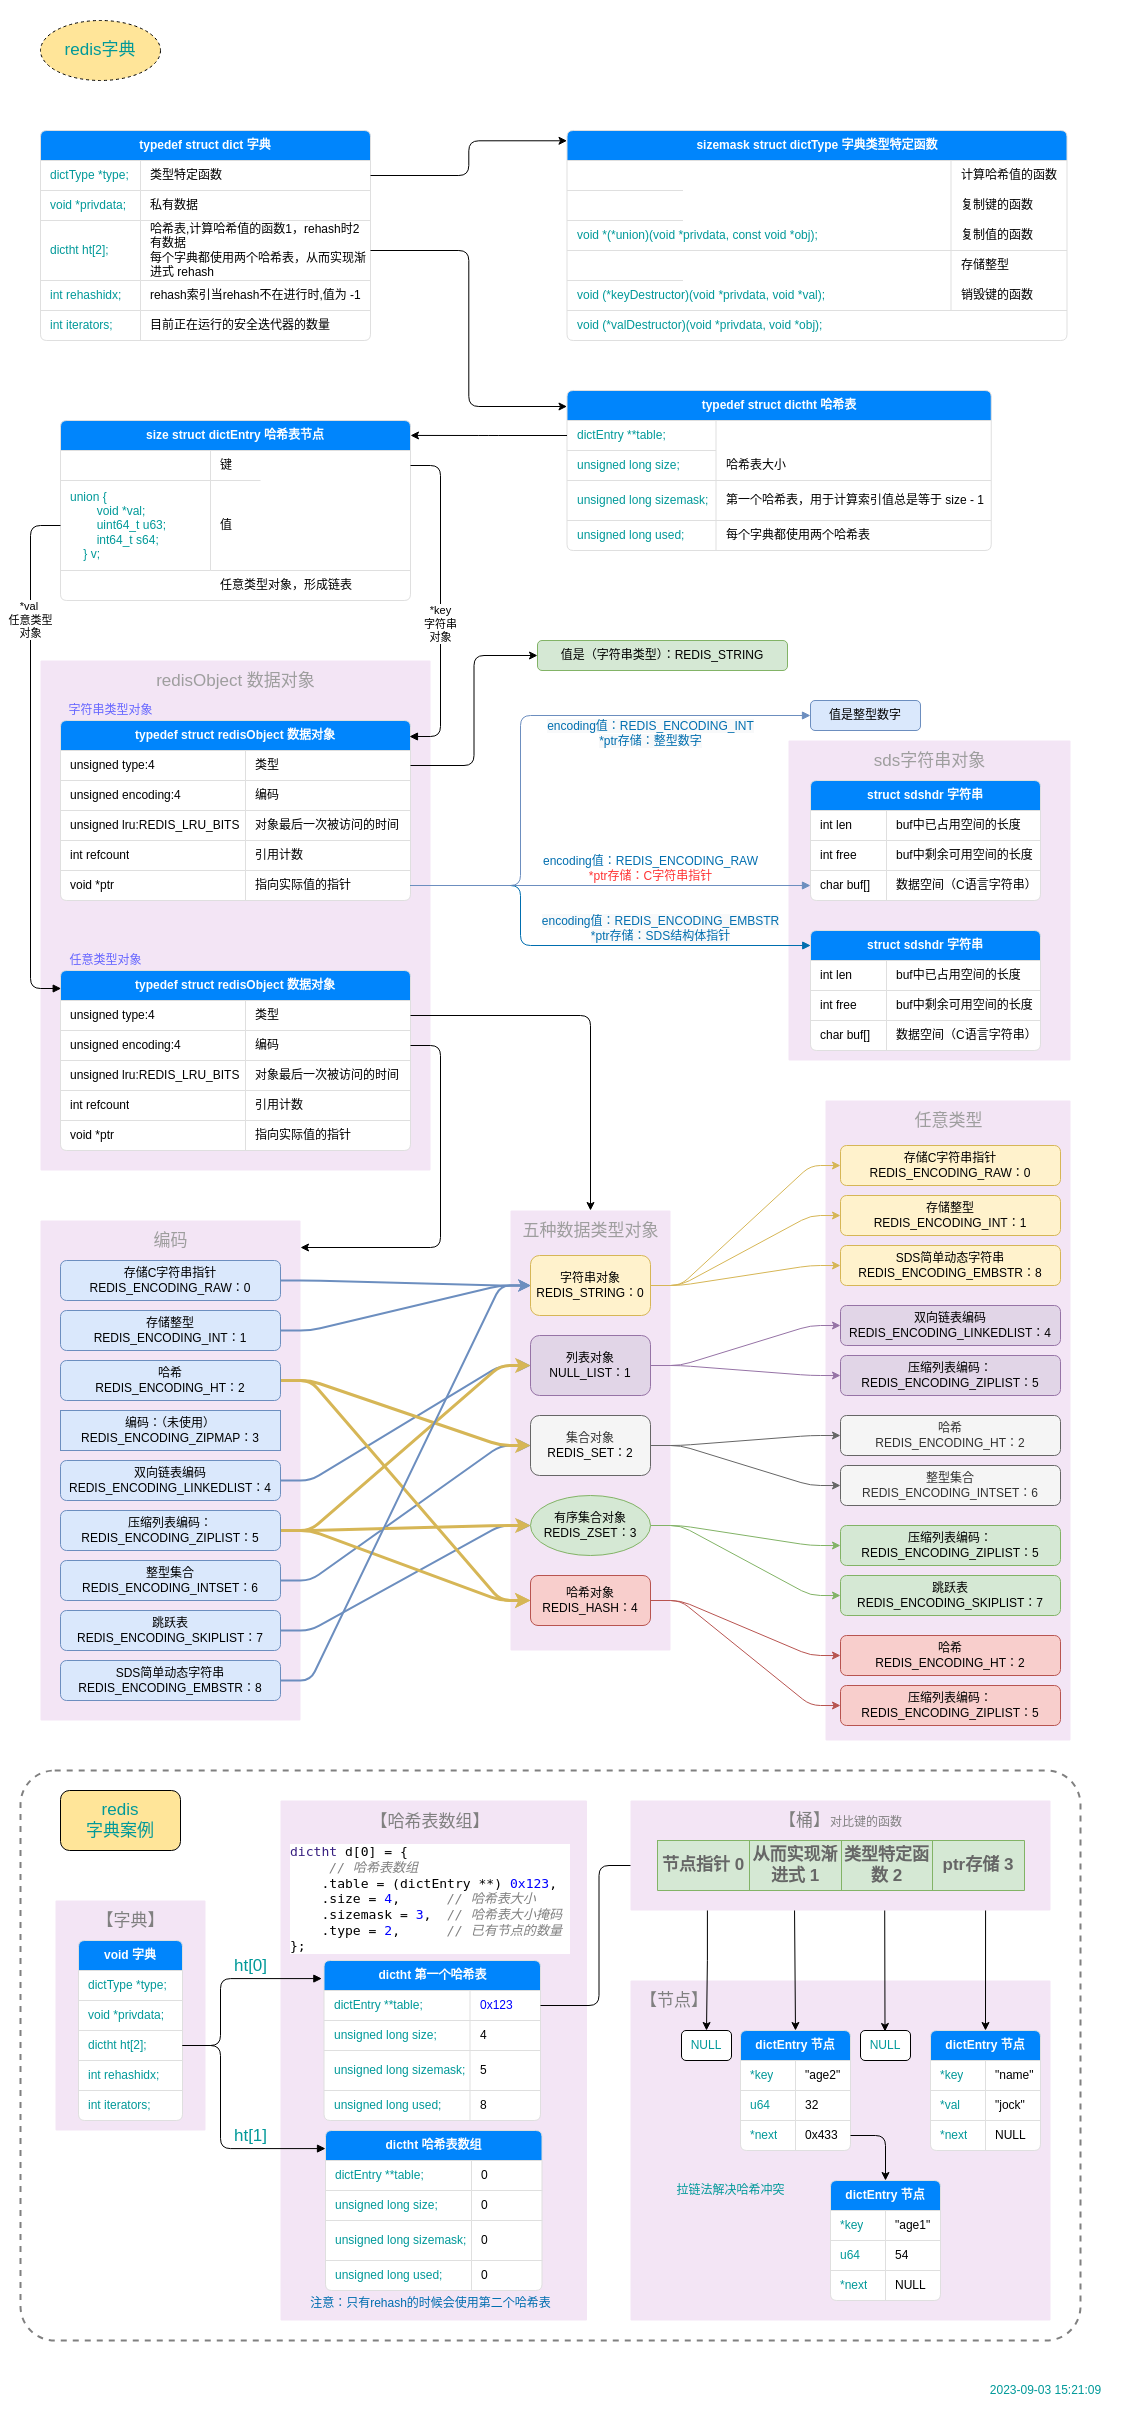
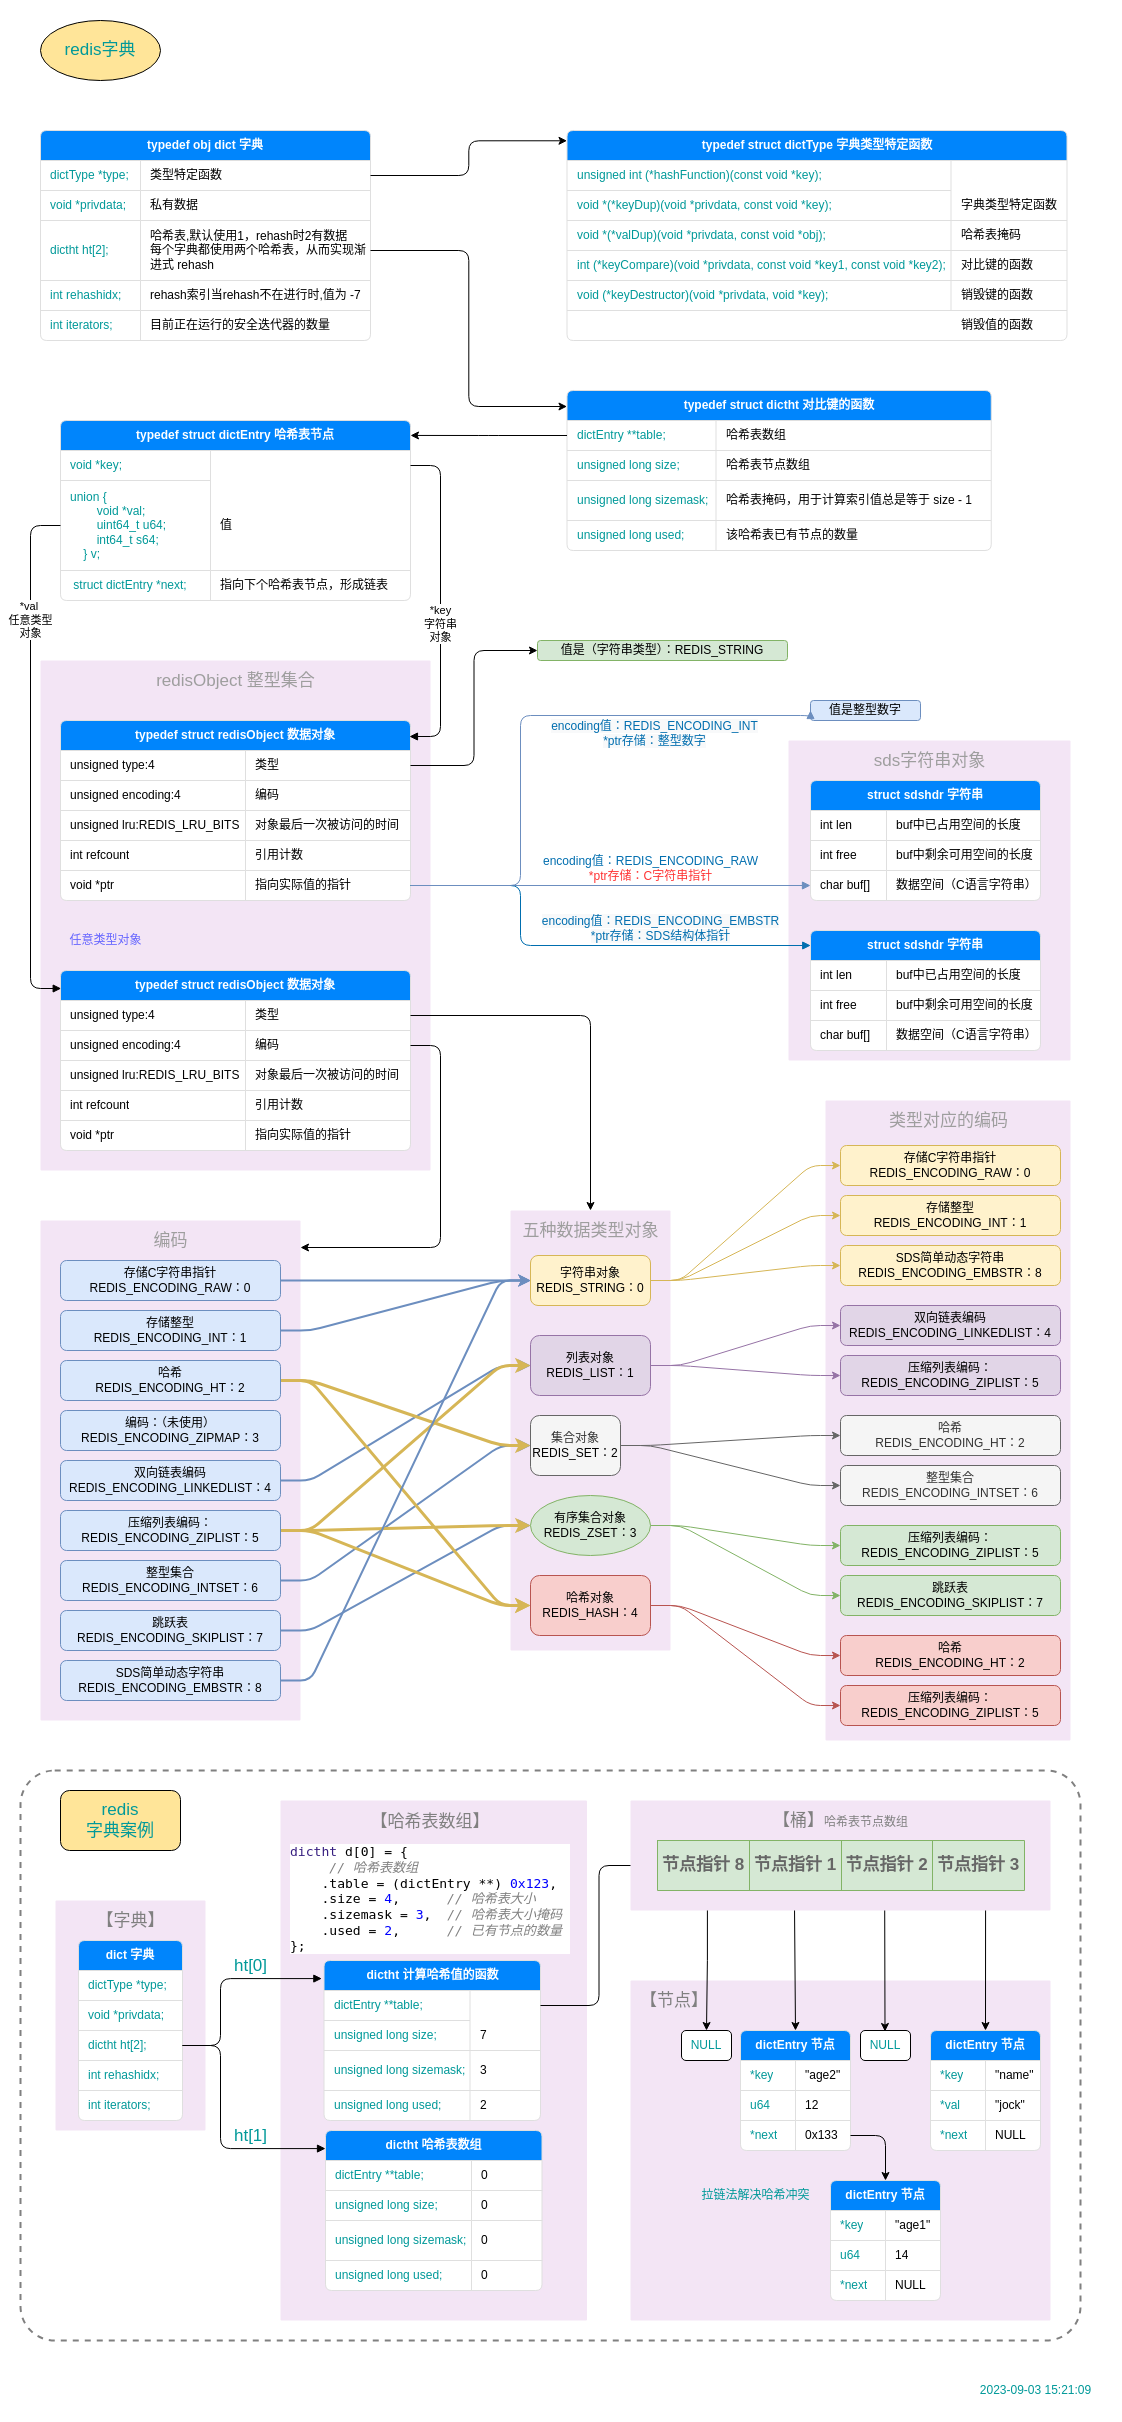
(101, 51) -> (101, 51)
(206, 146) -> (206, 146)
(818, 146) -> (818, 146)
none -> (759, 176)
(1009, 176) -> none
none -> (759, 206)
(998, 206) -> (1010, 206)
(720, 236) -> (723, 236)
(998, 236) -> (992, 236)
(259, 251) -> (259, 251)
none -> (759, 266)
(986, 266) -> (998, 266)
(259, 296) -> (259, 296)
(725, 296) -> (727, 296)
(759, 326) -> none
none -> (1009, 326)
(780, 406) -> (780, 406)
(236, 436) -> (236, 436)
none -> (854, 436)
none -> (136, 466)
(311, 466) -> none
(757, 466) -> (769, 466)
(858, 501) -> (853, 501)
(110, 526) -> (110, 526)
(799, 536) -> (793, 536)
none -> (136, 586)
(287, 586) -> (305, 586)
(663, 656) -> (663, 651)
(236, 679) -> (236, 679)
(111, 711) -> none
(866, 716) -> (866, 711)
(106, 961) -> (106, 941)
(949, 1119) -> (949, 1119)
(591, 1286) -> (591, 1281)
(591, 1366) -> (591, 1366)
(171, 1431) -> (171, 1431)
(591, 1446) -> (576, 1446)
(591, 1601) -> (591, 1606)
(841, 1819) -> (841, 1819)
(704, 1866) -> (704, 1866)
(796, 1866) -> (796, 1866)
(887, 1866) -> (887, 1866)
(979, 1866) -> (979, 1866)
(384, 1869) -> (384, 1869)
(131, 1956) -> (131, 1956)
(433, 1976) -> (433, 1976)
(506, 2006) -> none
(484, 2036) -> (484, 2036)
(484, 2071) -> (484, 2071)
(484, 2106) -> (484, 2106)
(812, 2106) -> (812, 2106)
(822, 2136) -> (822, 2136)
(731, 2191) -> (756, 2196)
(902, 2256) -> (902, 2256)
(430, 2304) -> none
(1046, 2391) -> (1036, 2391)
